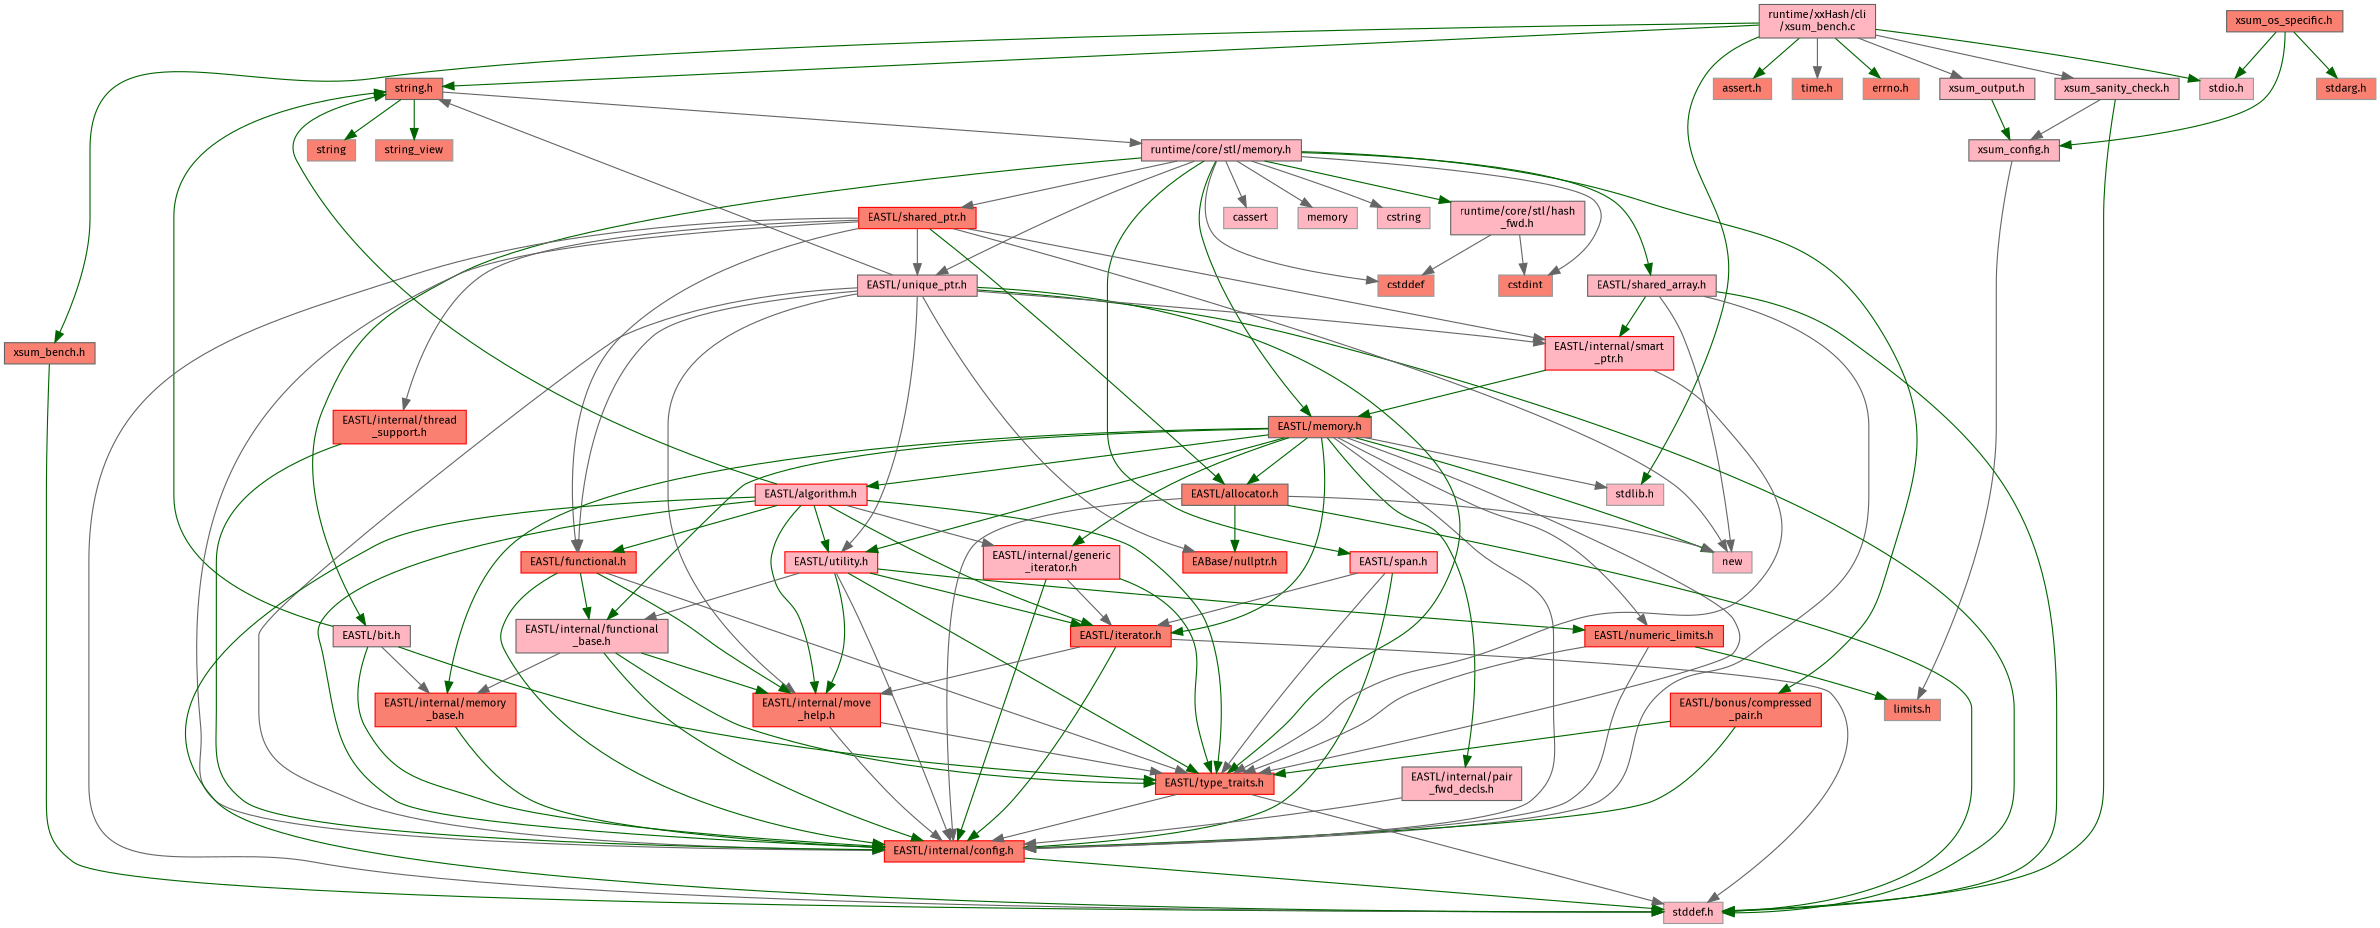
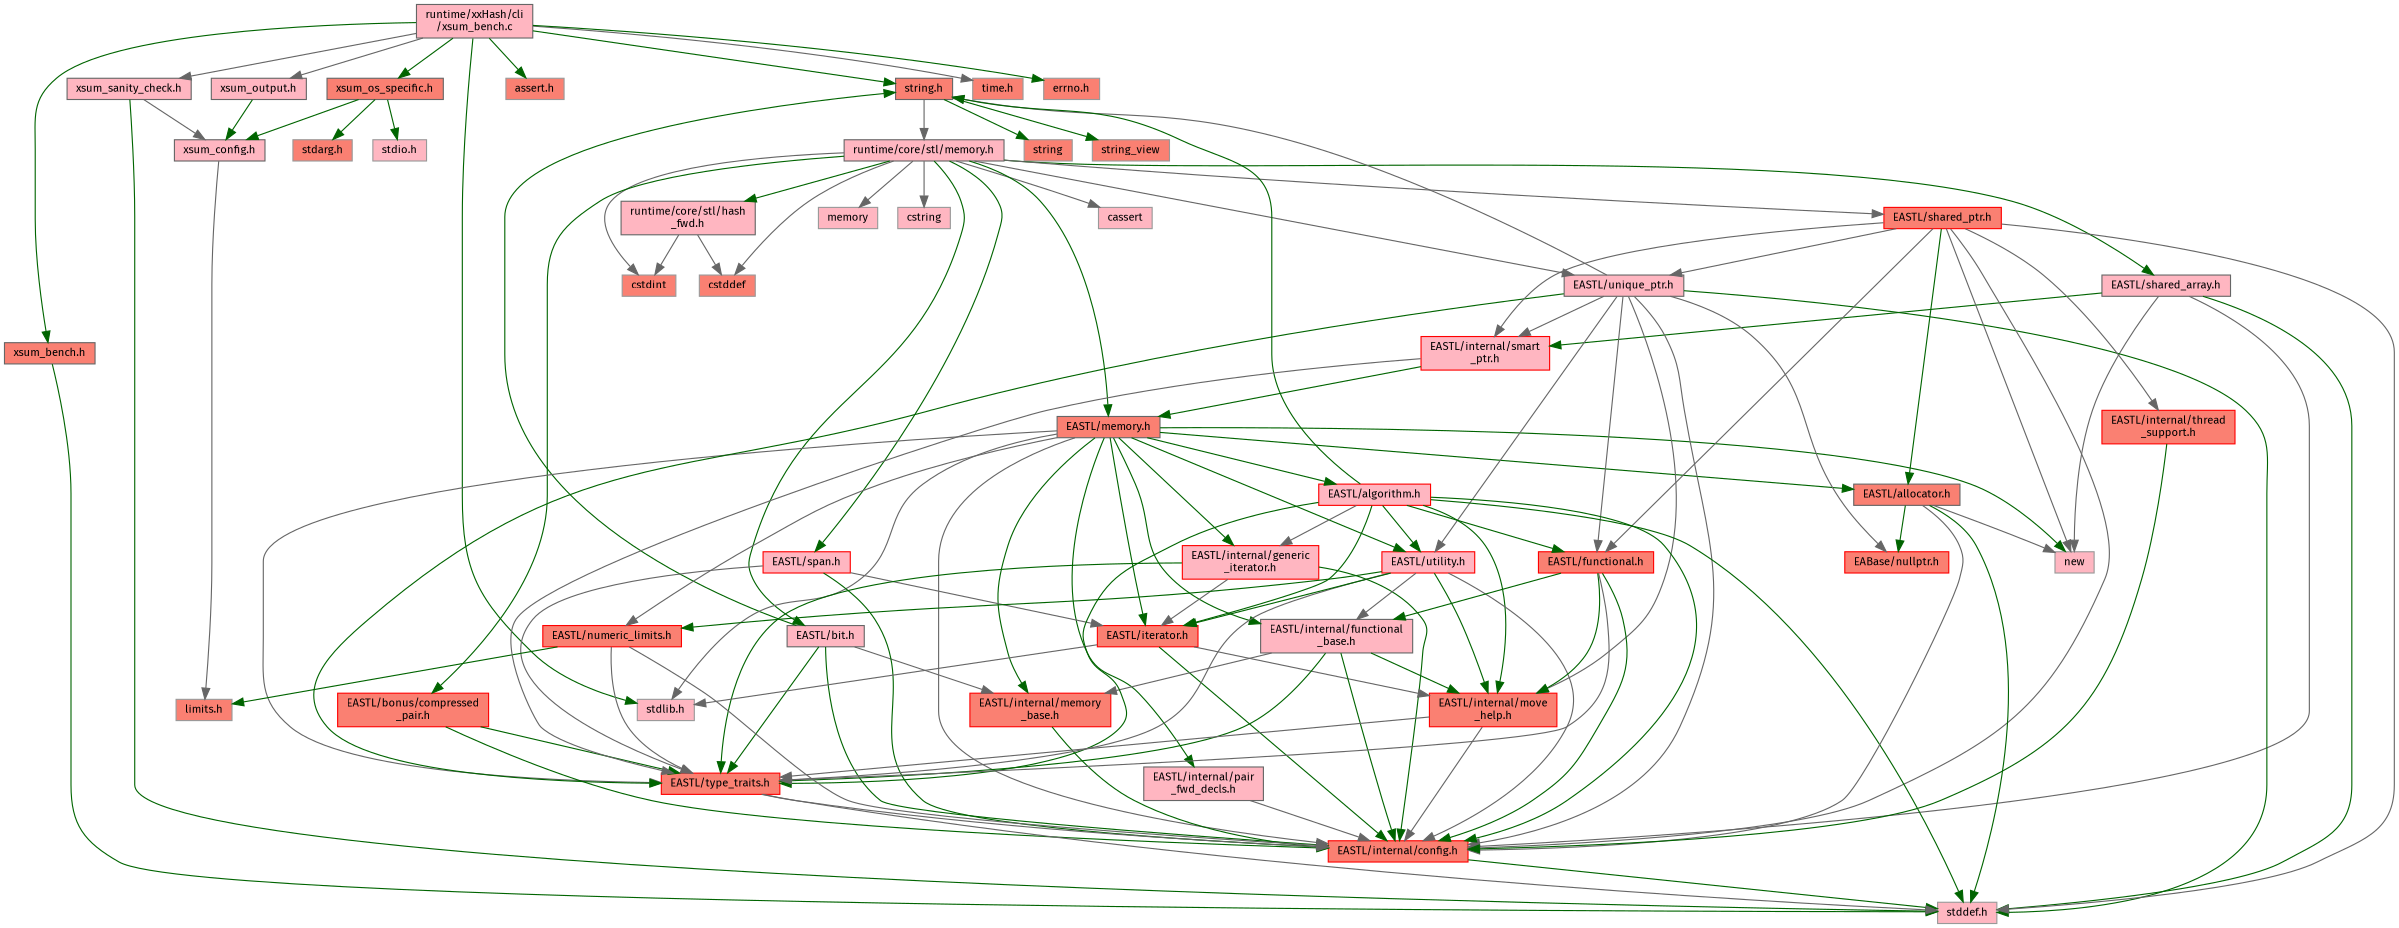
(2033, 51) -> (430, 55)
(1608, 664) -> (901, 674)
(1027, 675) -> (1136, 736)
